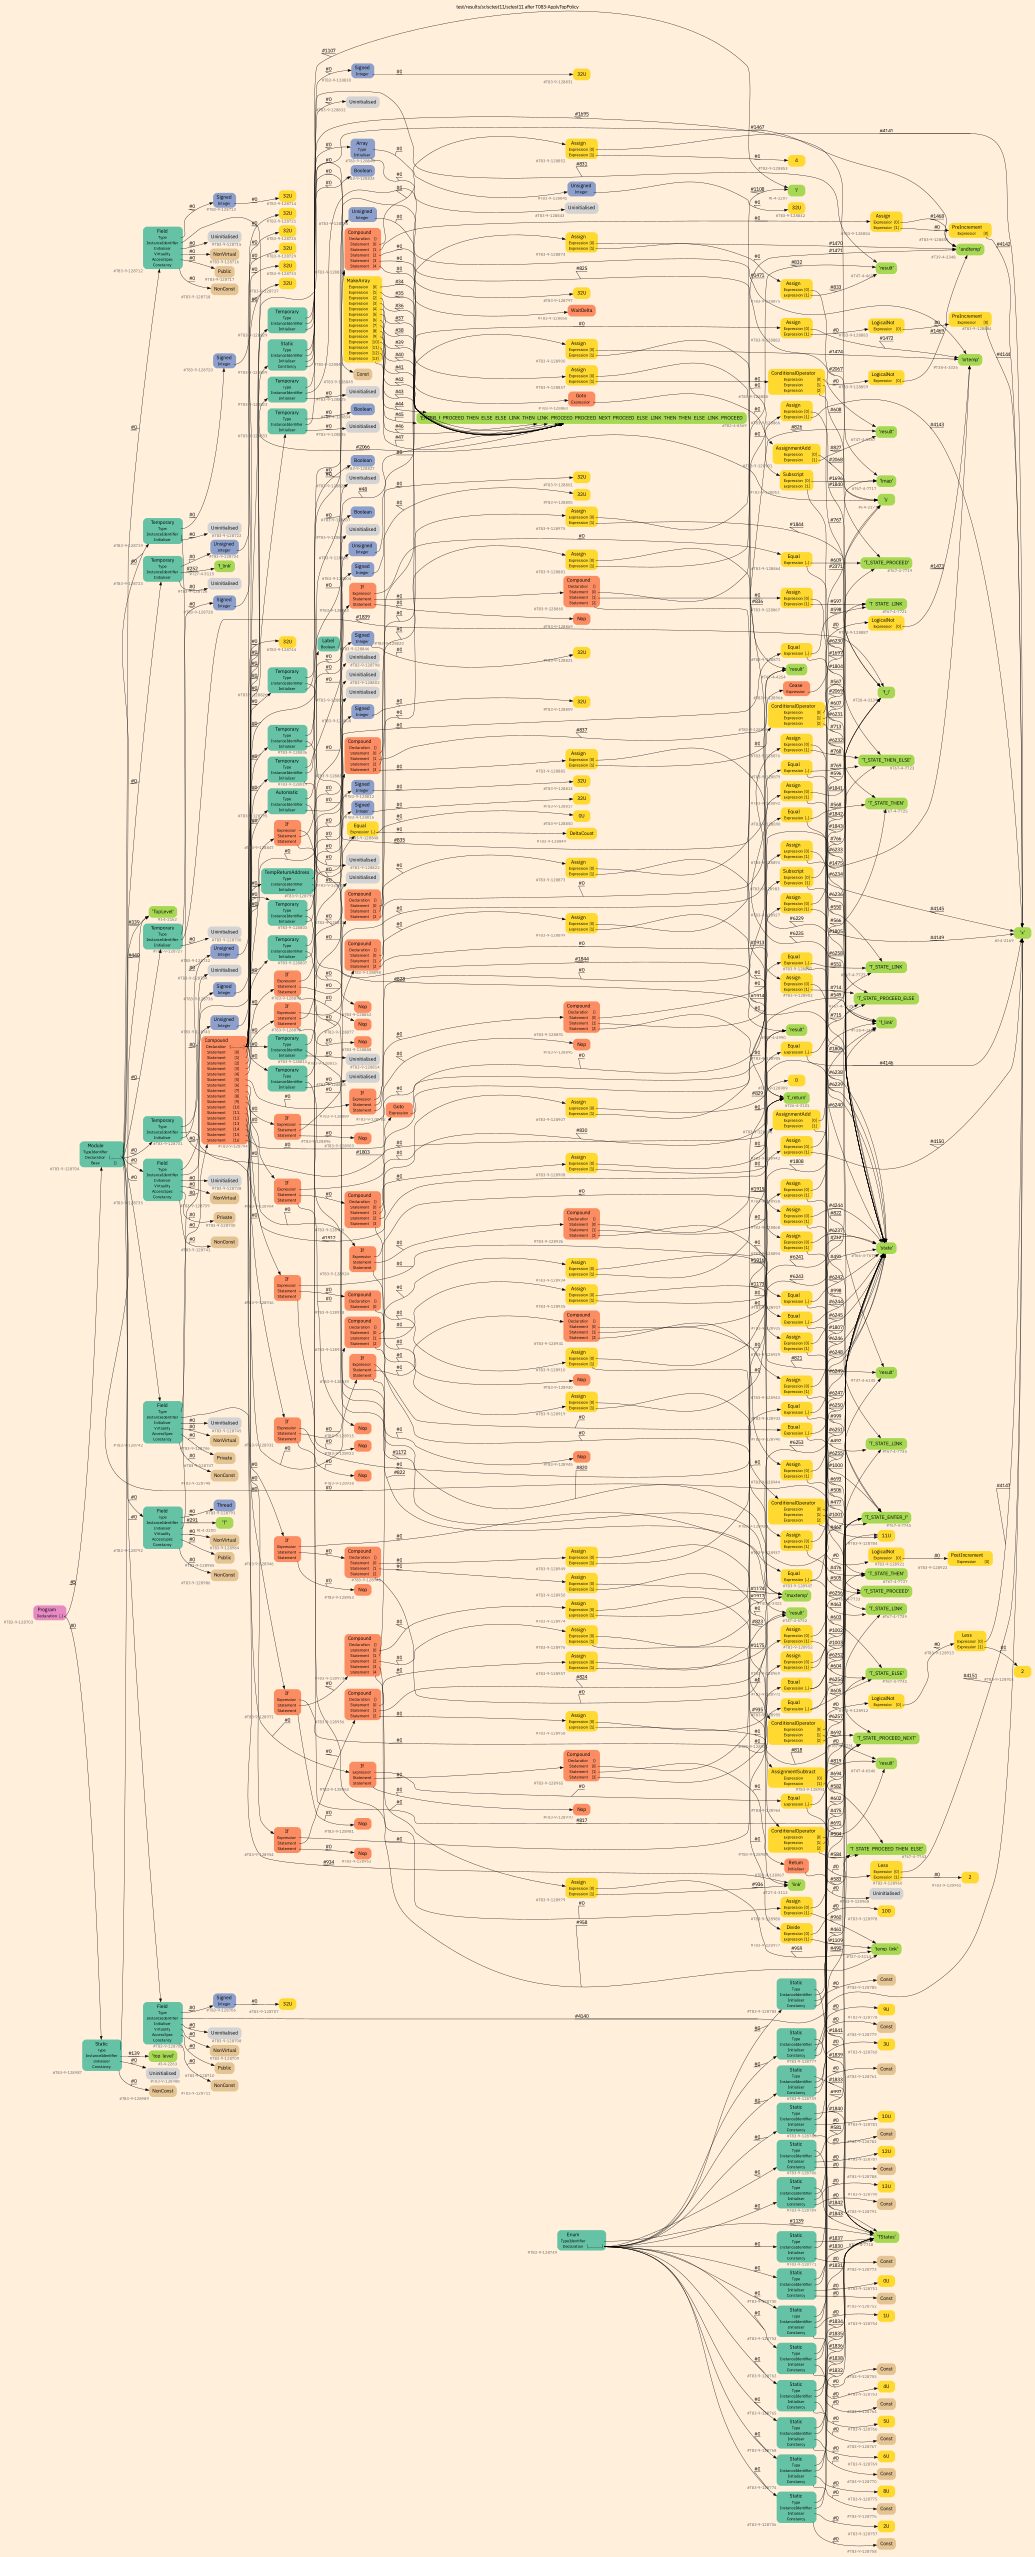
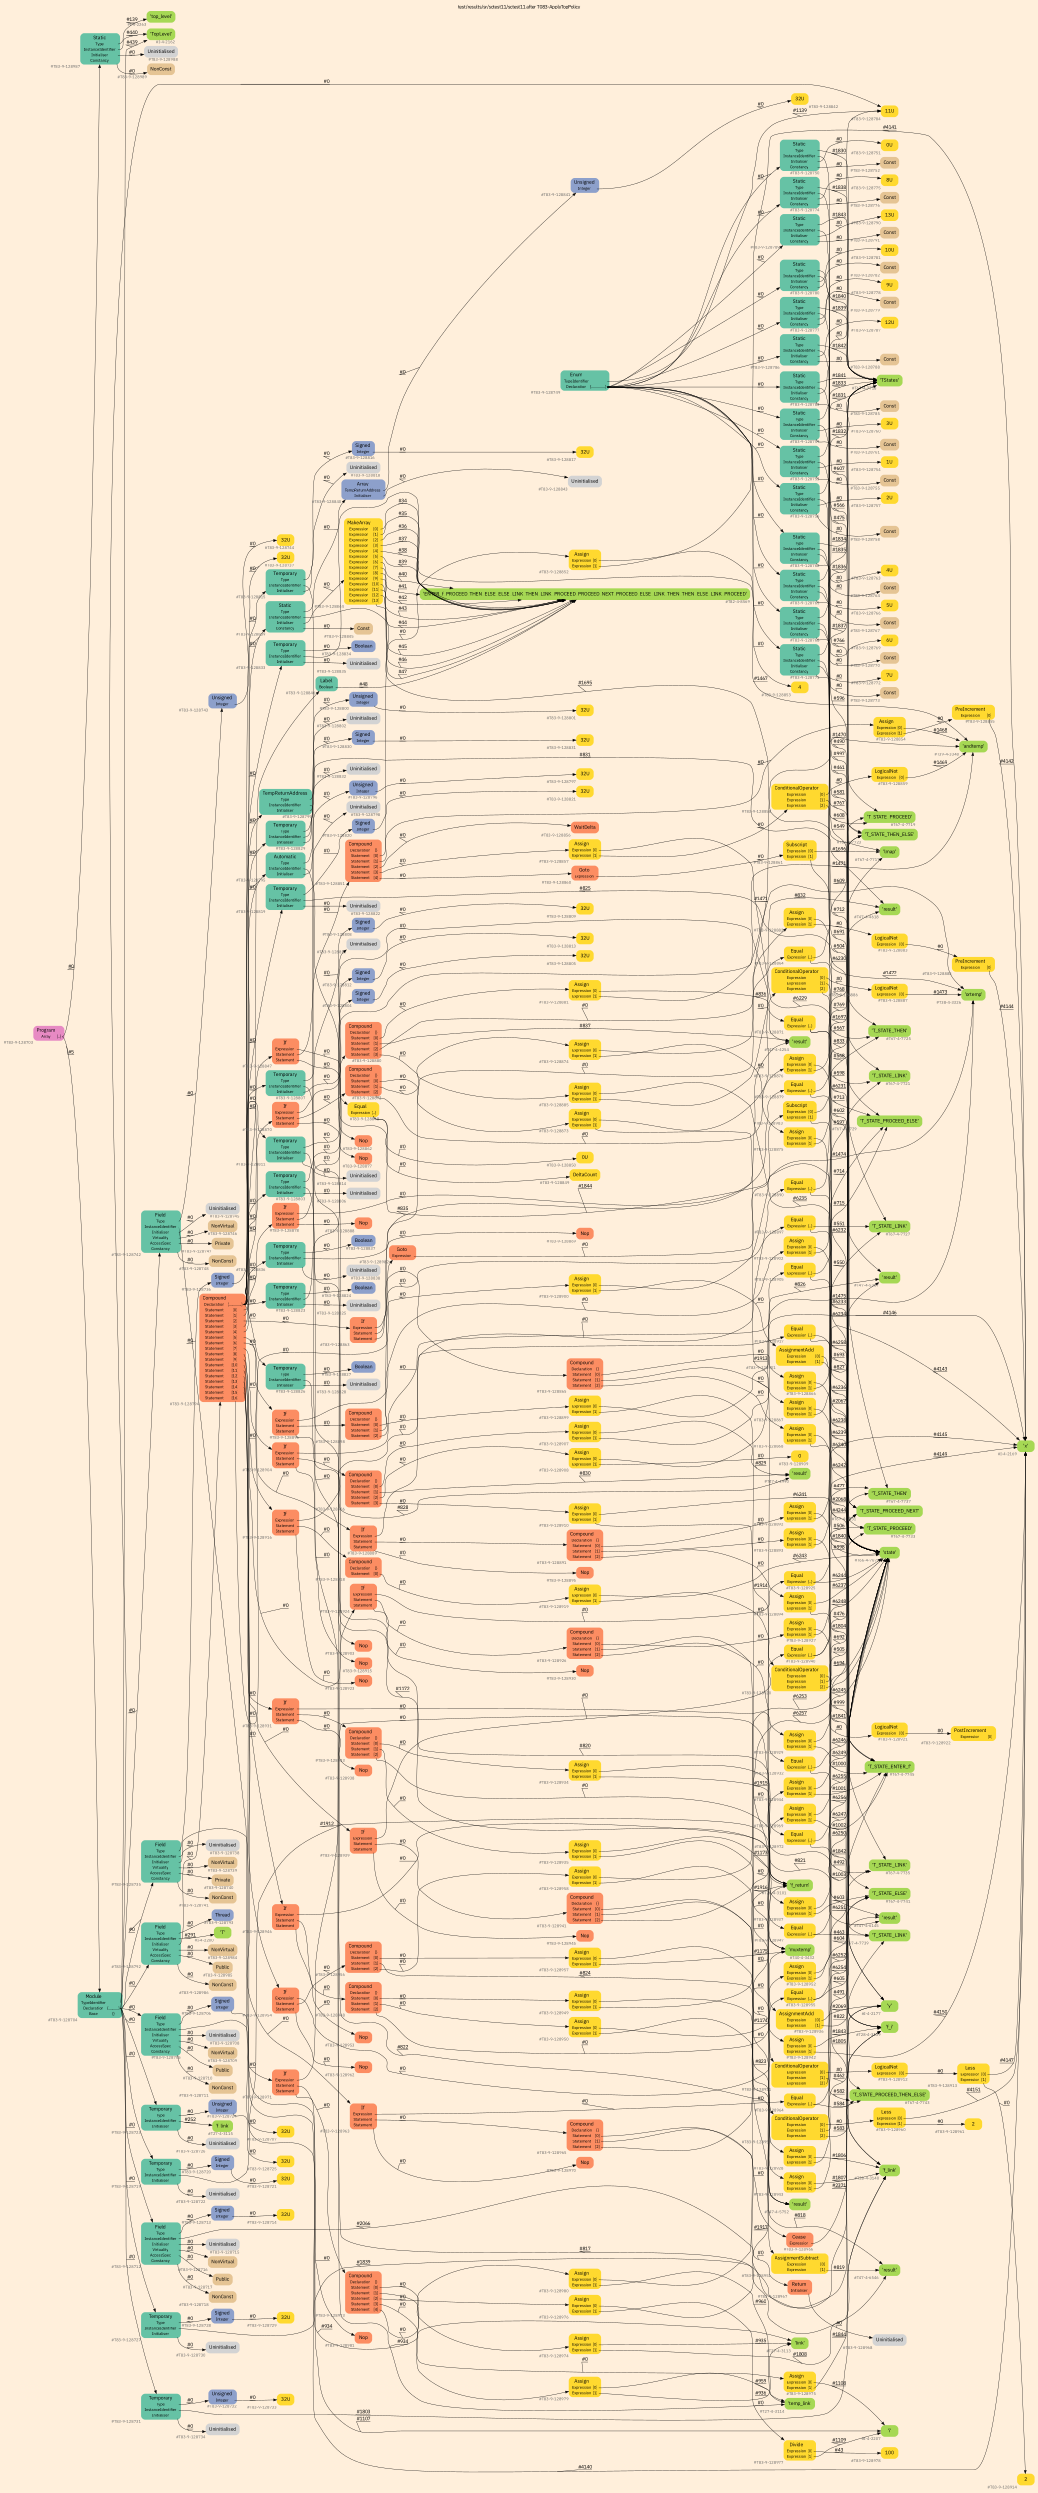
(362, 149) -> (363, 490)
none -> (890, 675)
(134, 922) -> (132, 43)
(47, 1616) -> (46, 1037)
(836, 1906) -> (839, 2450)
(582, 1923) -> (403, 2342)
(839, 1945) -> (845, 2443)
(737, 2224) -> (737, 229)
